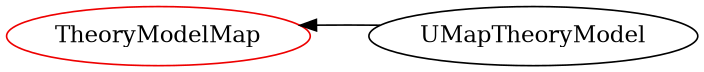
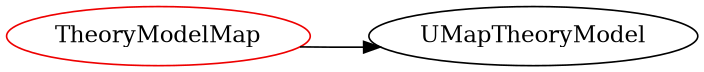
(348, 25) -> (332, 47)
